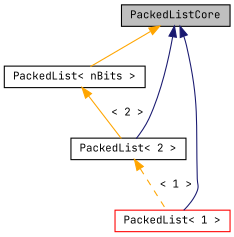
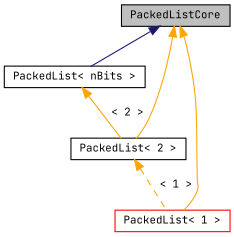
(120, 49) -> (120, 49)
(160, 90) -> (160, 90)
(197, 125) -> (197, 125)
